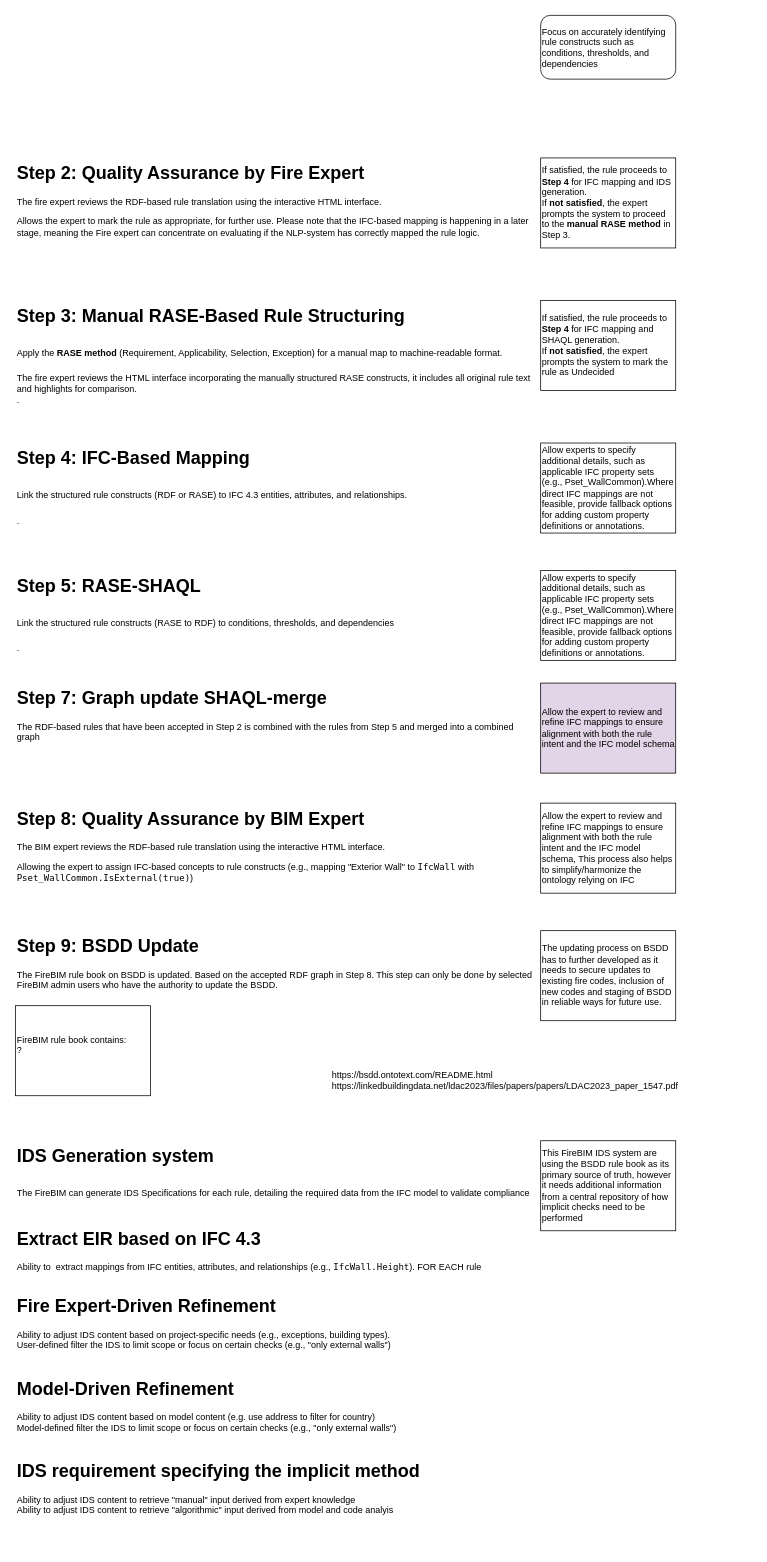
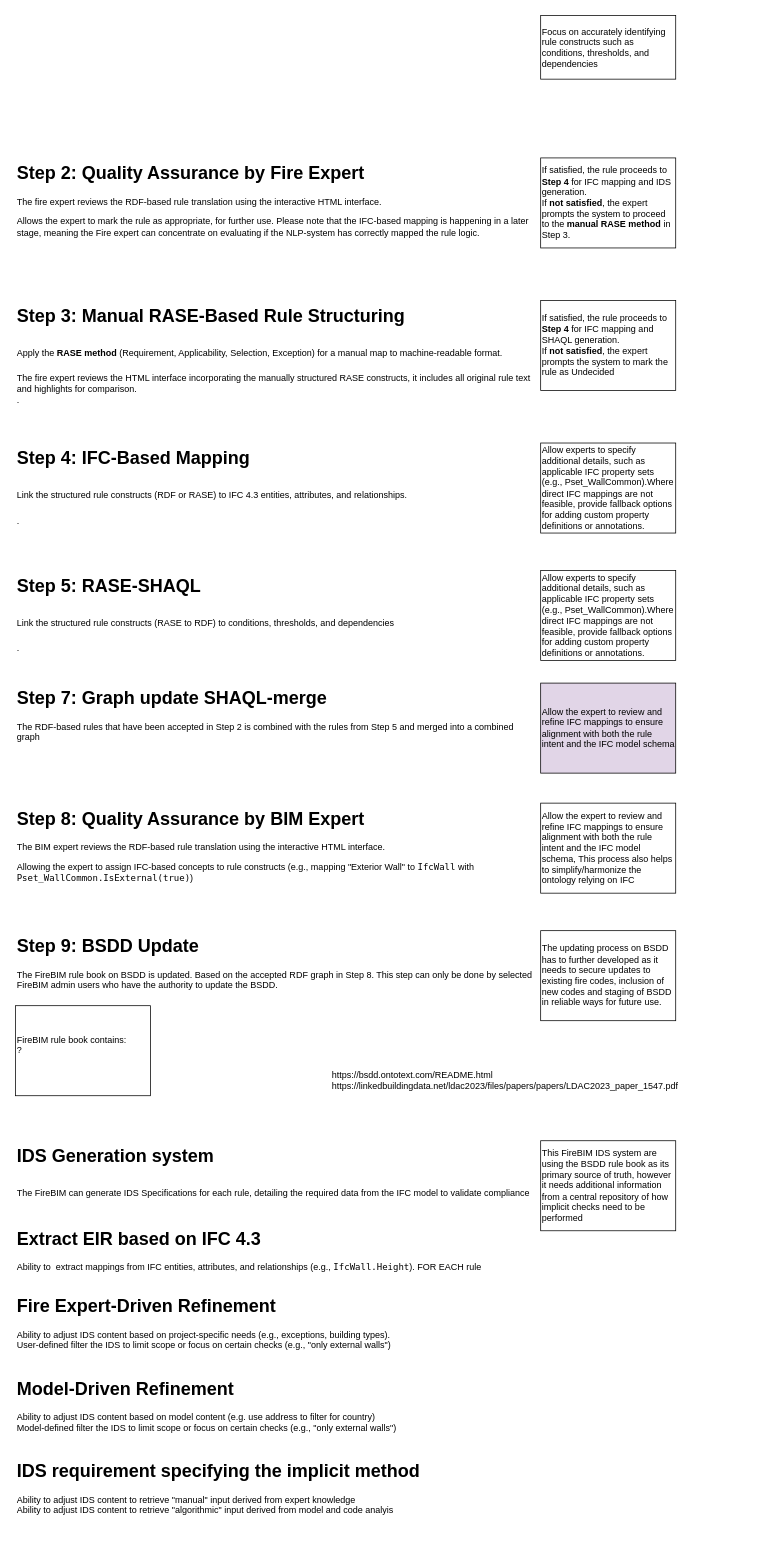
(608, 47) -> (608, 47)
